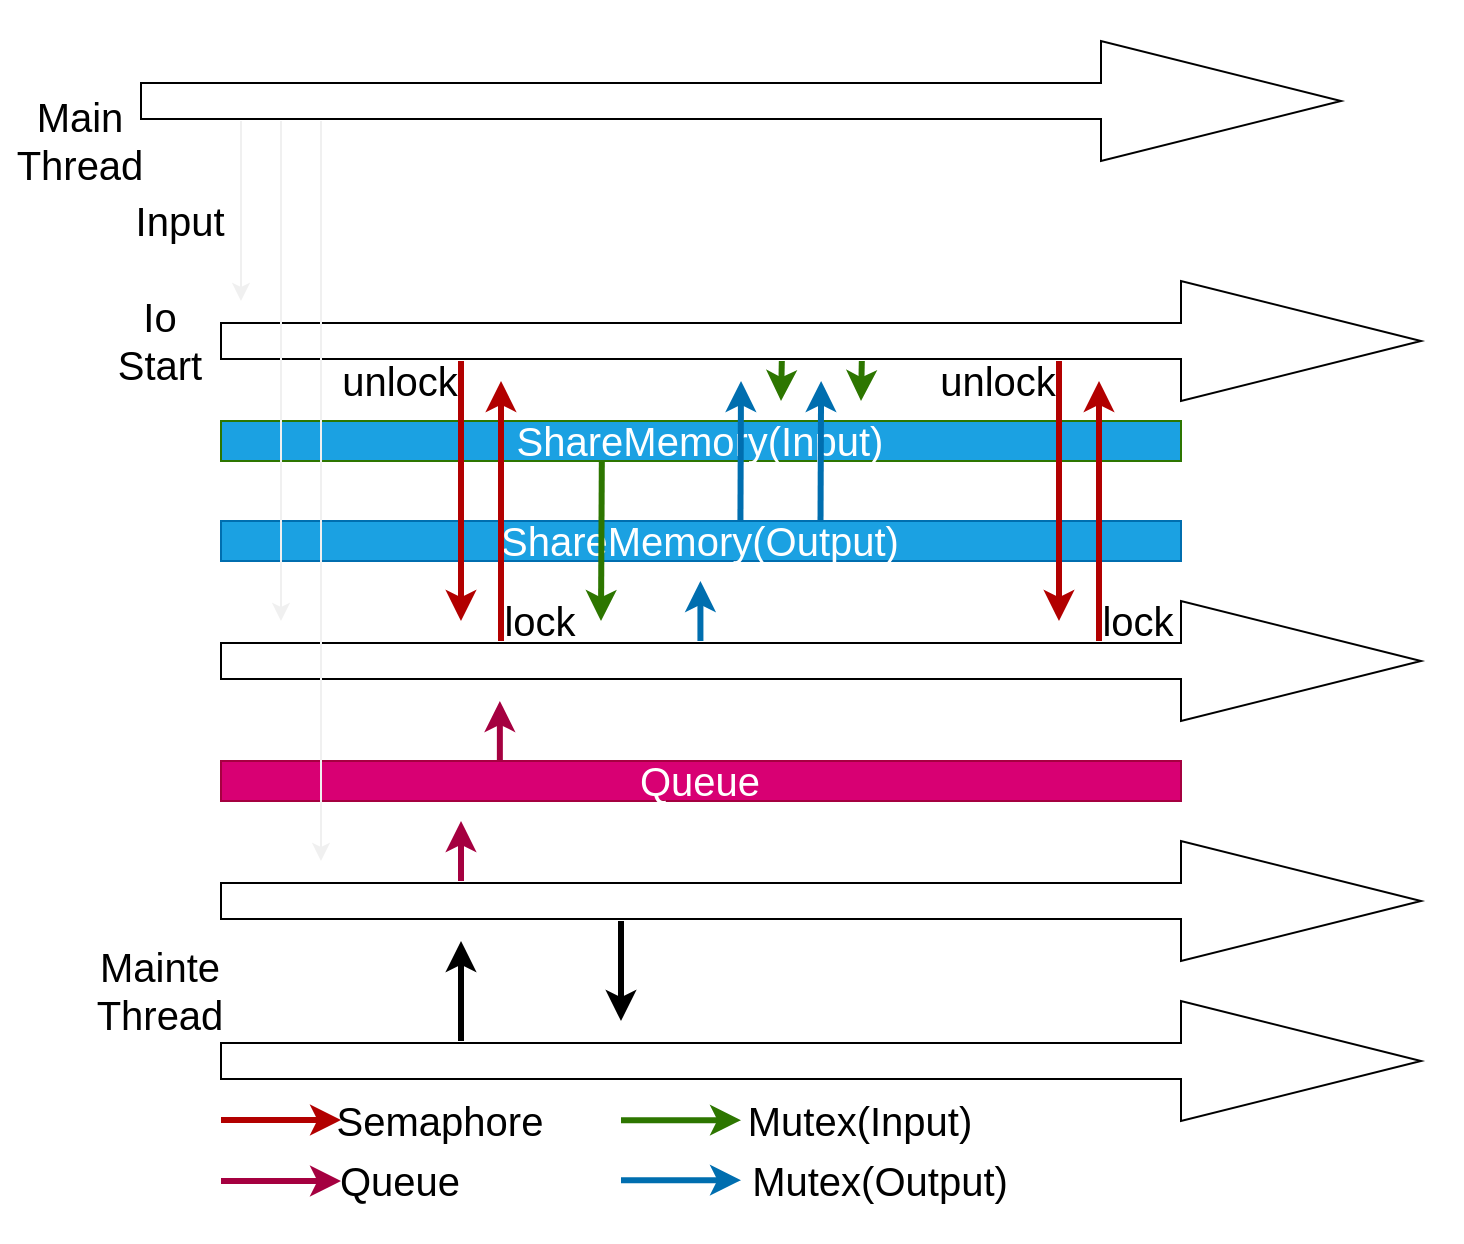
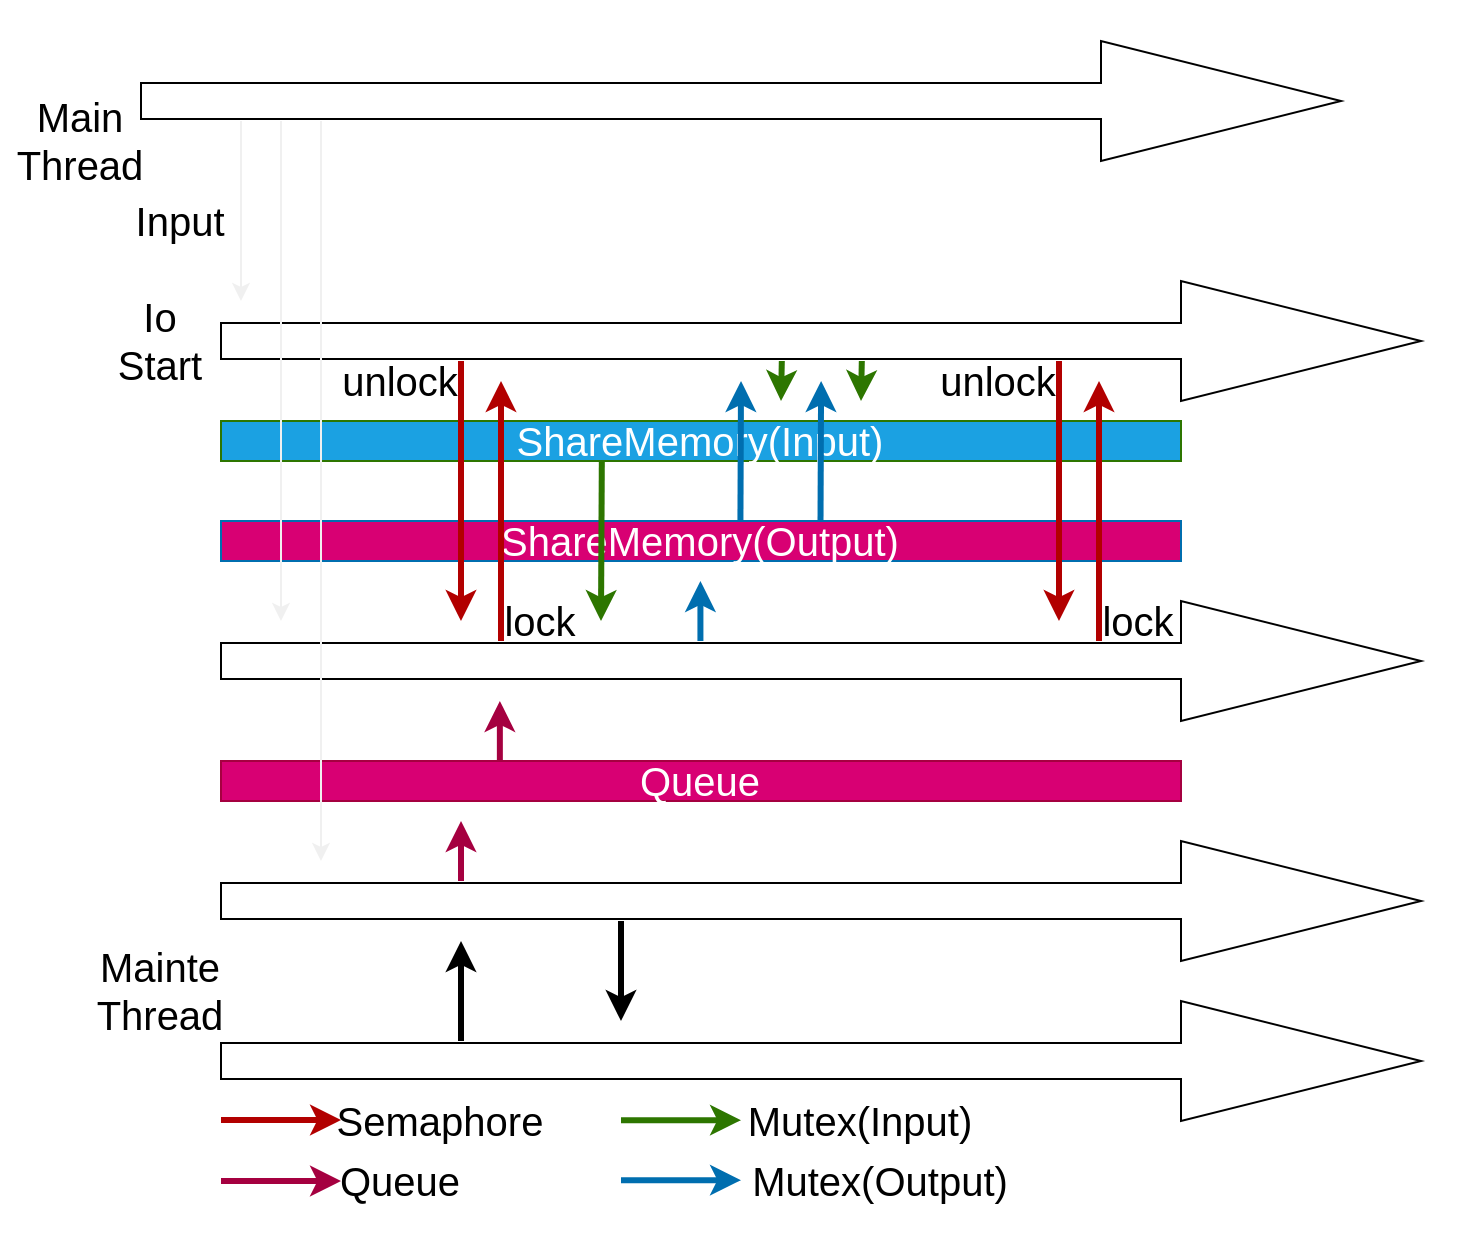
(701, 541) -> (701, 541)
